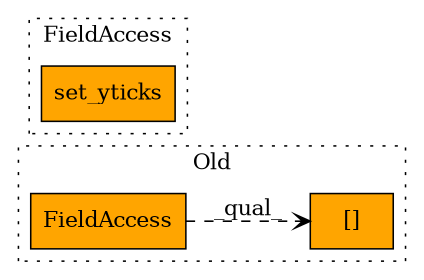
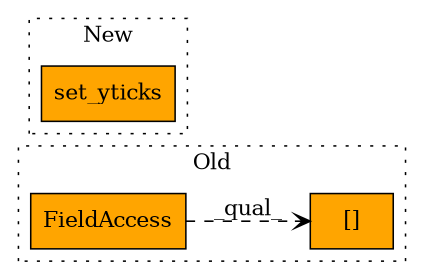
(108, 36) -> (108, 36)
